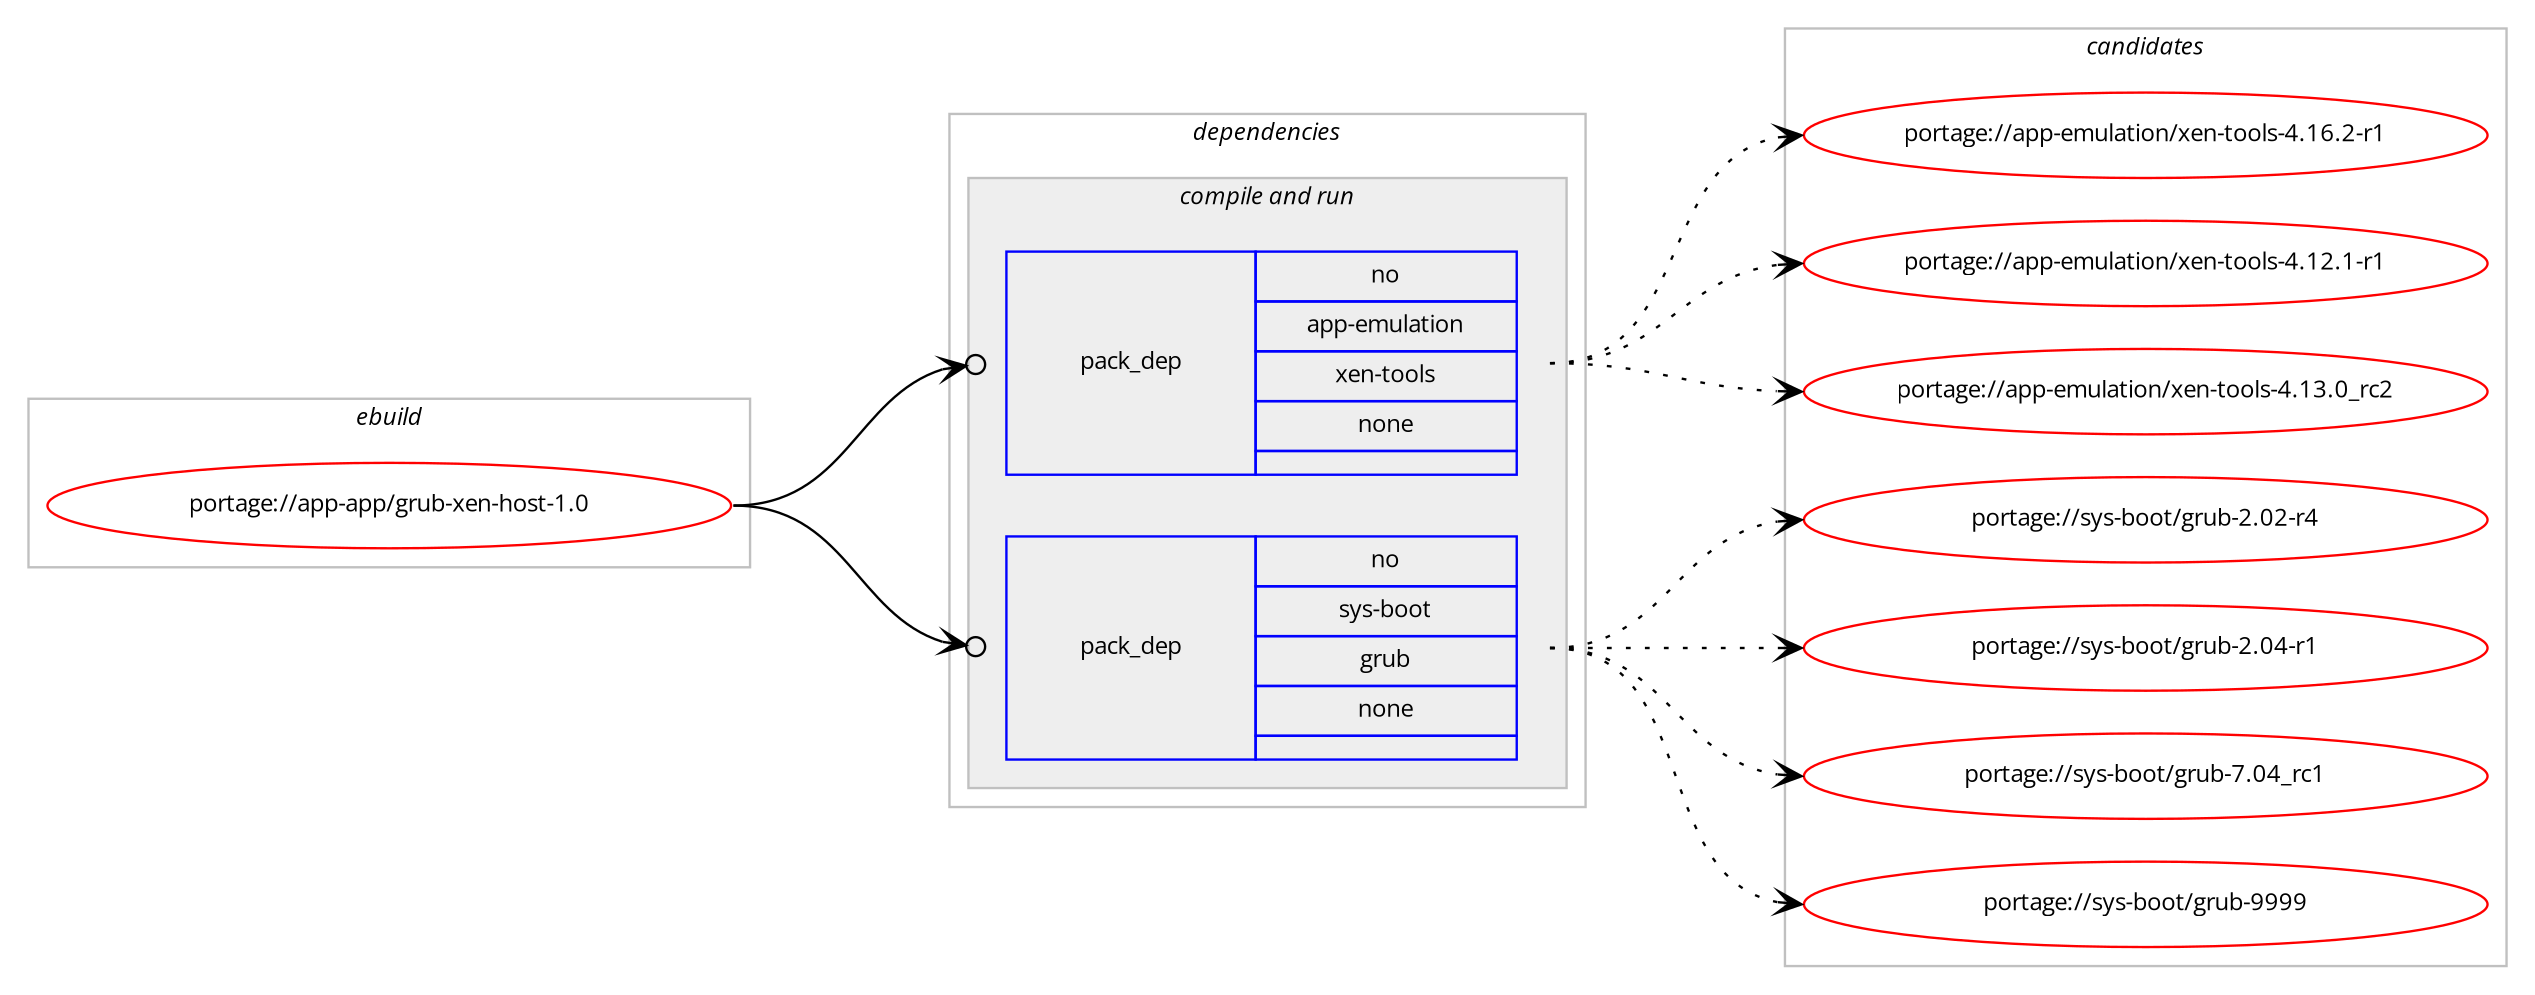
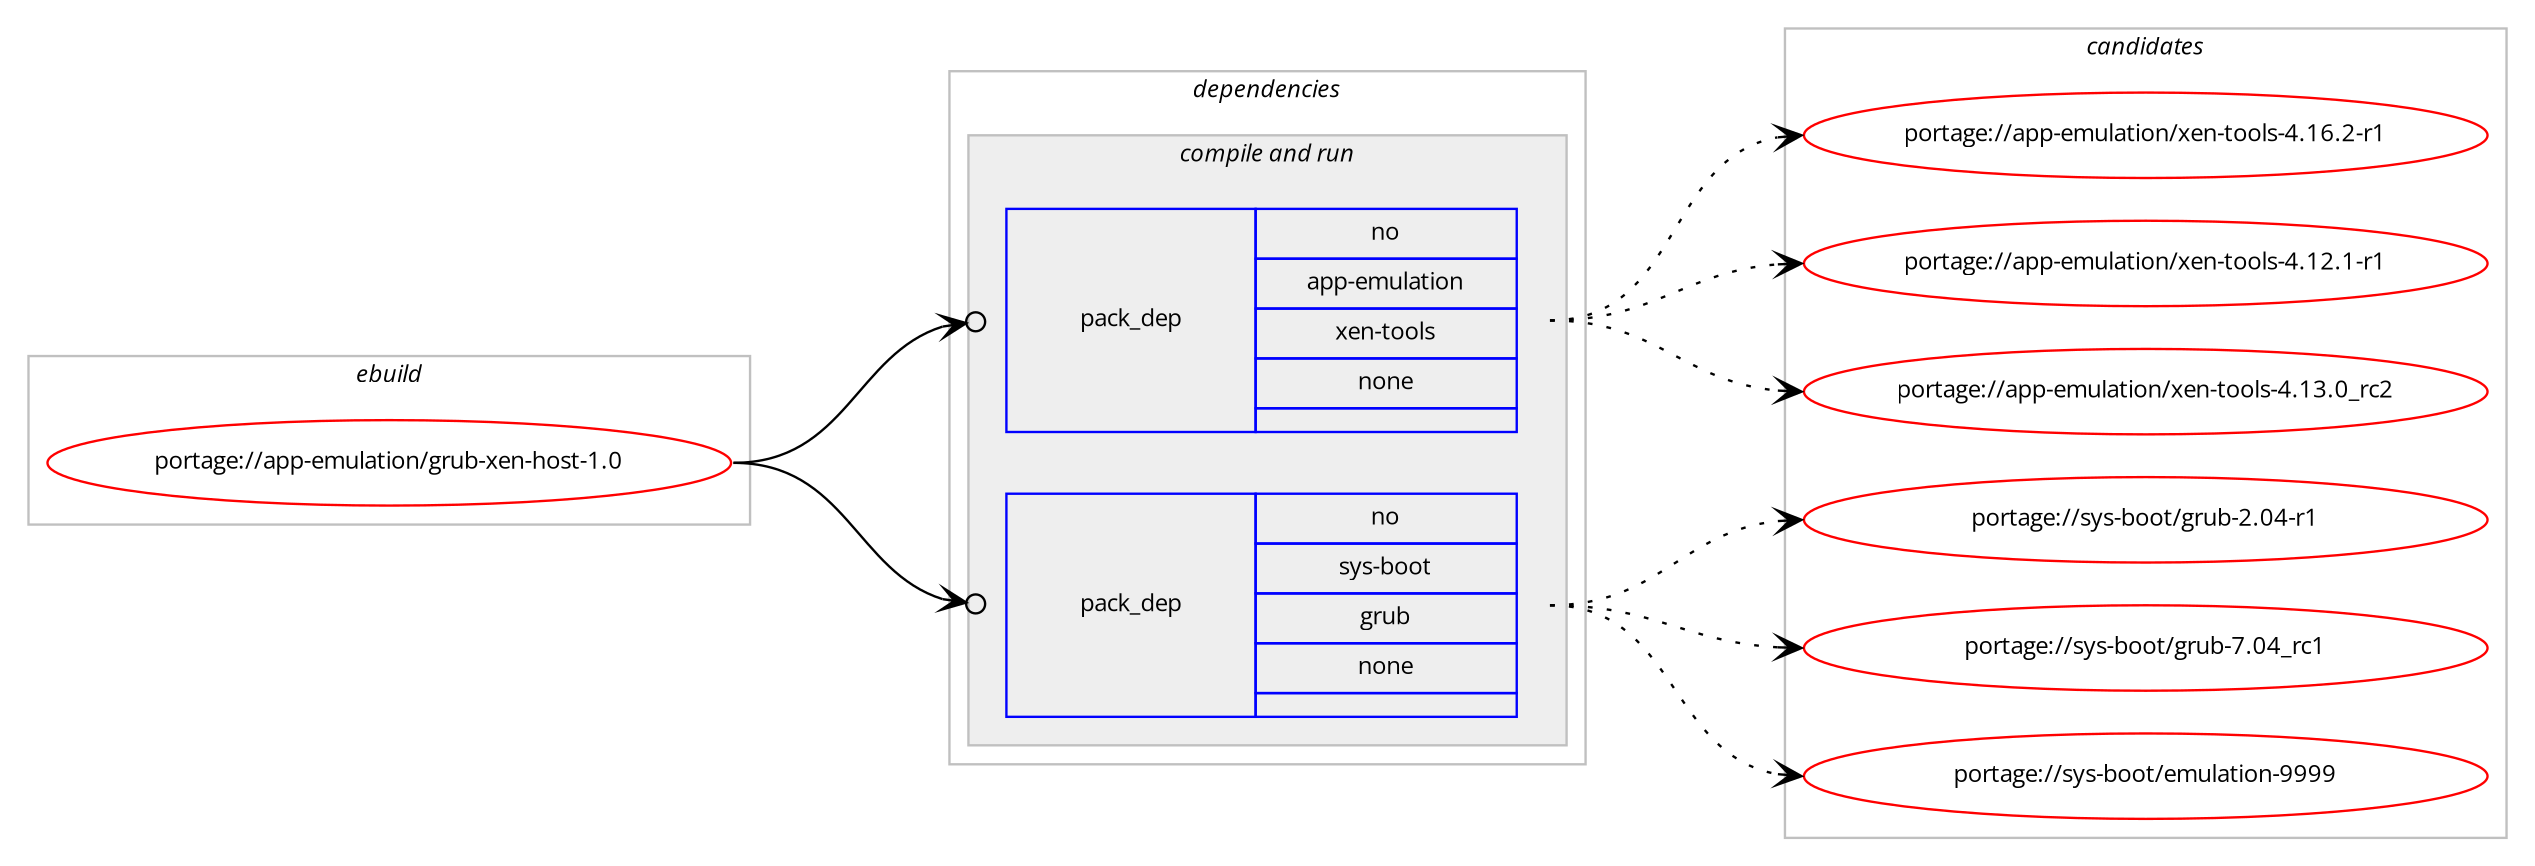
(389, 506) -> (389, 463)
(2146, 520) -> none
(2146, 904) -> (2146, 776)
